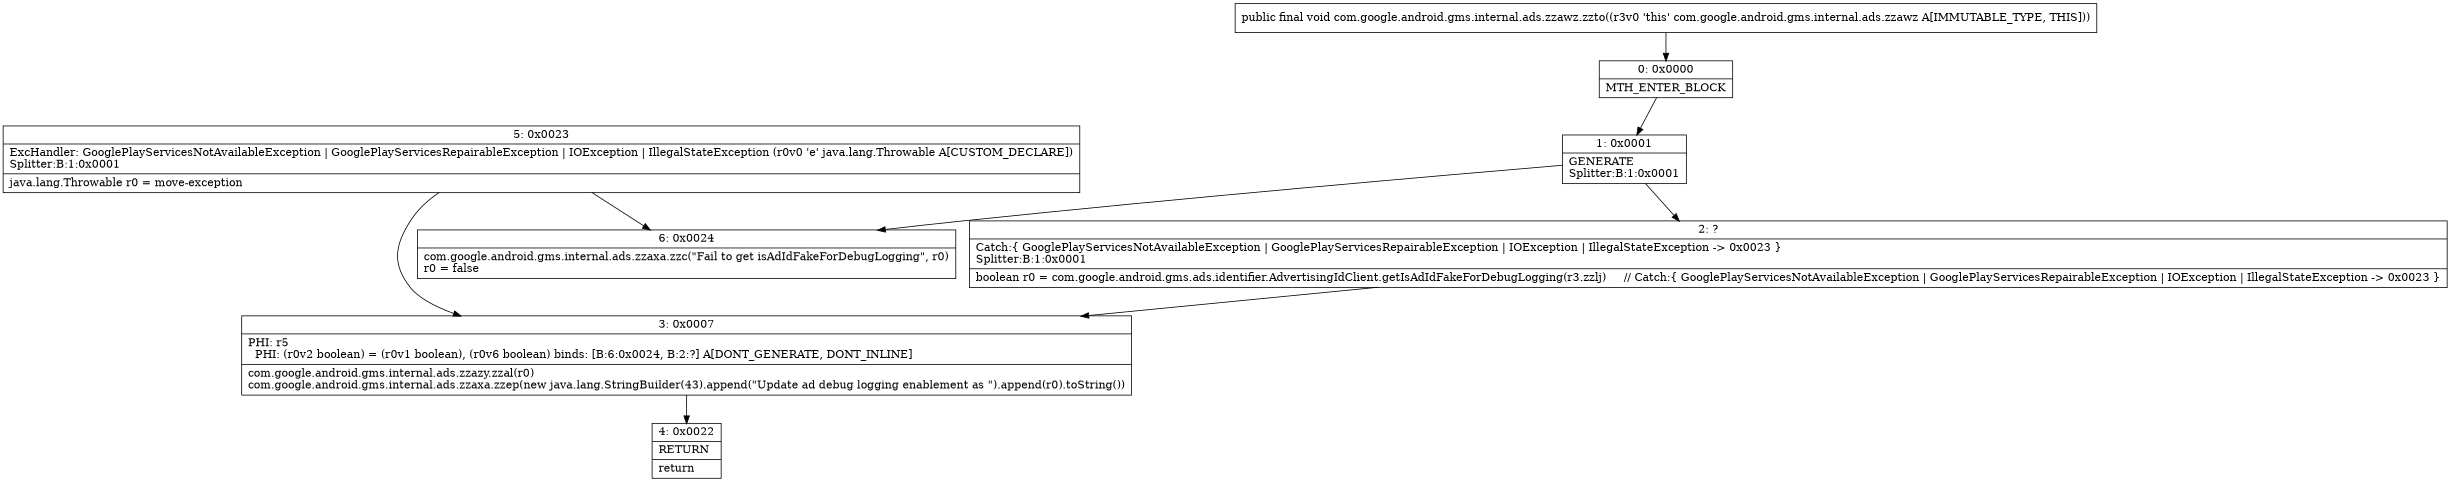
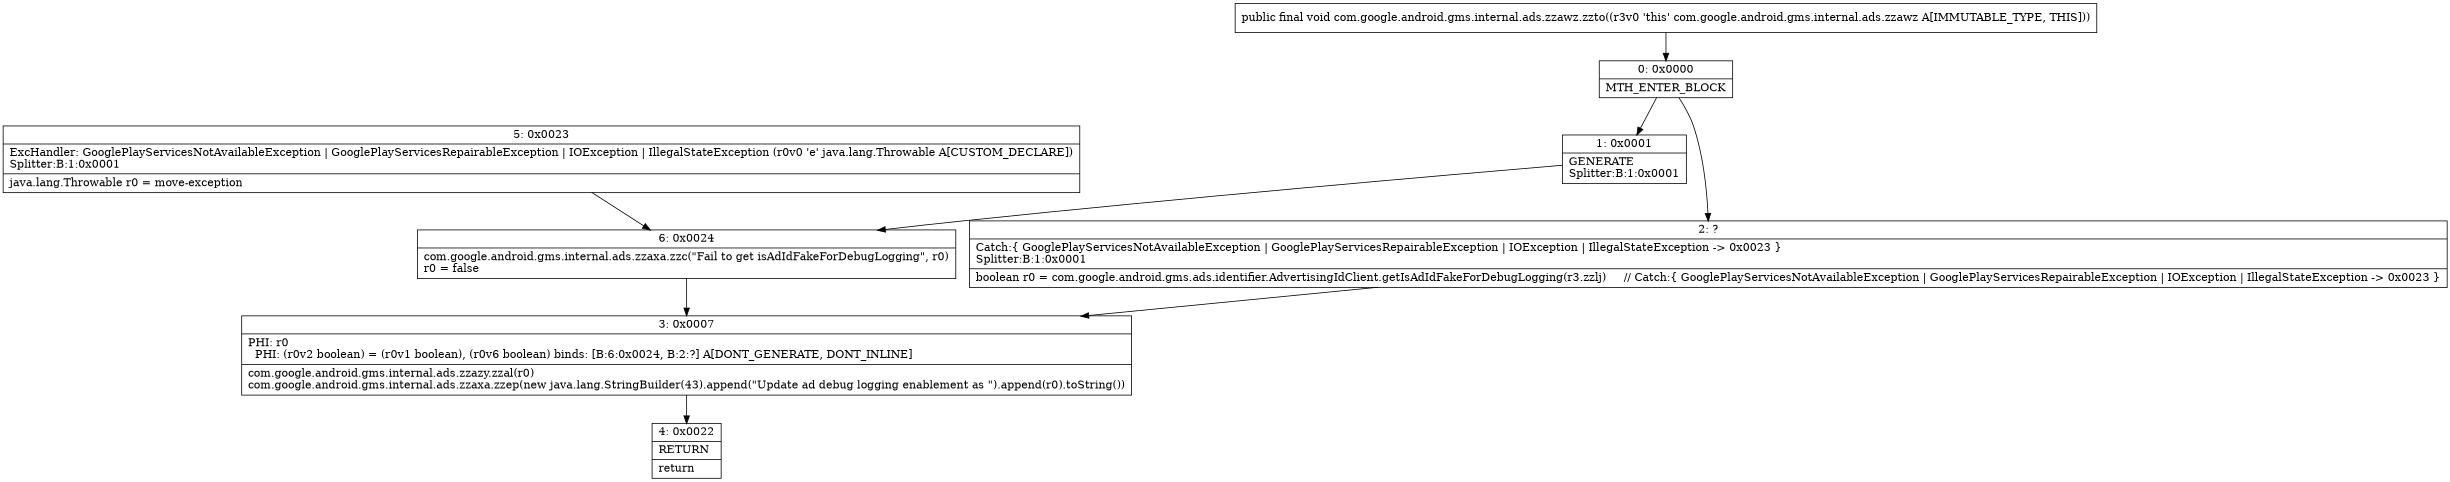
(1660, 199) -> (1701, 153)
(398, 259) -> (687, 293)
(270, 343) -> (270, 343)
